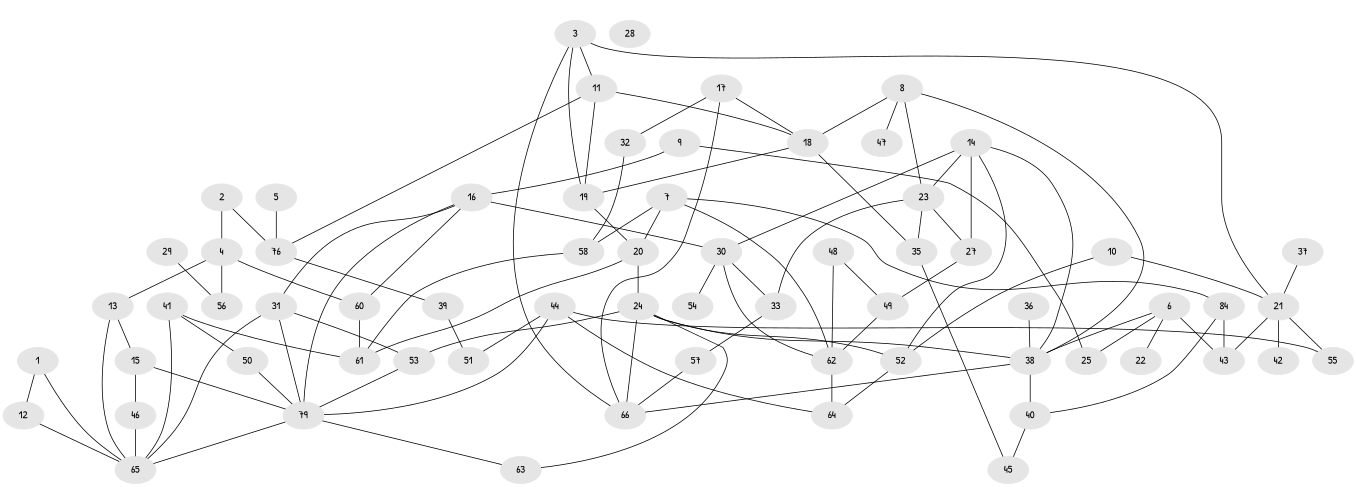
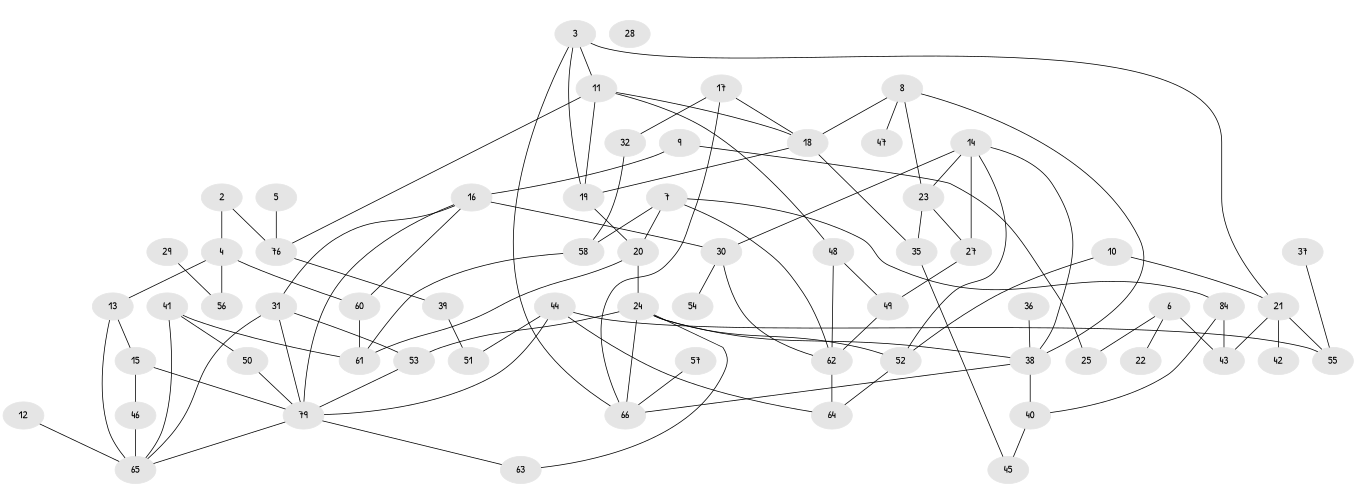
none -> (728, 144)
(1291, 279) -> (1318, 306)
(776, 306) -> none
(1094, 334) -> none
(38, 361) -> none
